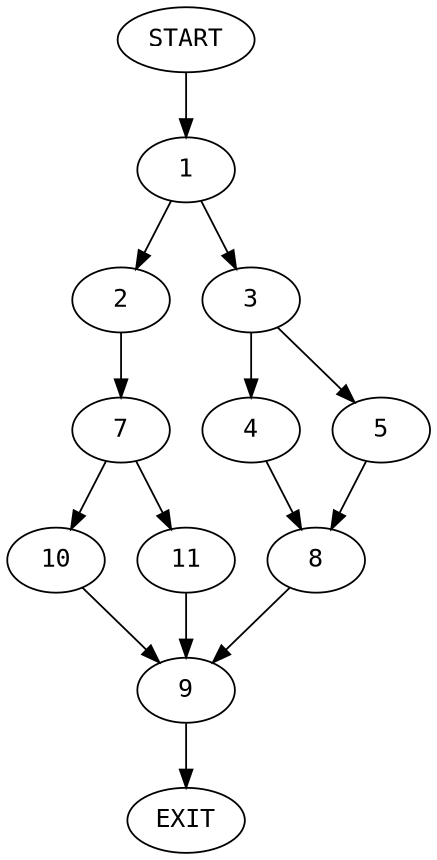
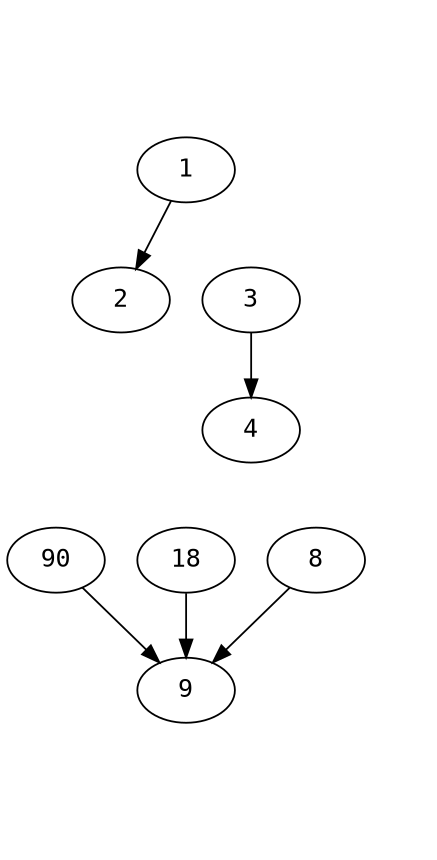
(186, 40) -> none
(214, 227) -> none
(121, 430) -> none
(381, 430) -> none
(280, 487) -> none
(56, 560) -> (56, 560)
(186, 560) -> (186, 560)
(186, 820) -> none
